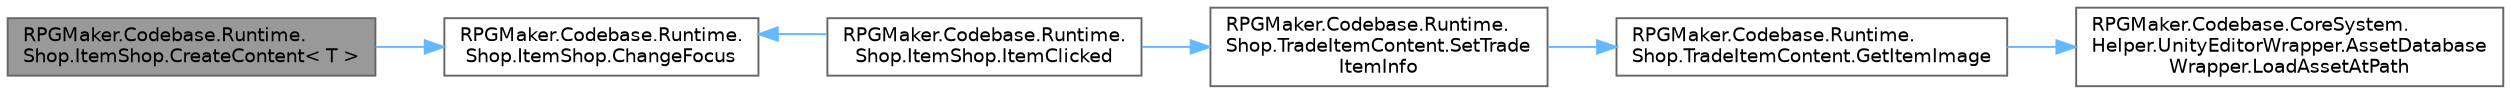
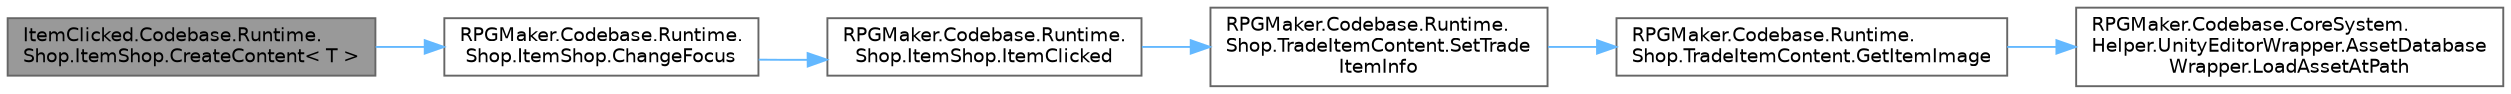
(803, 34) -> (783, 60)
(192, 47) -> (192, 47)
